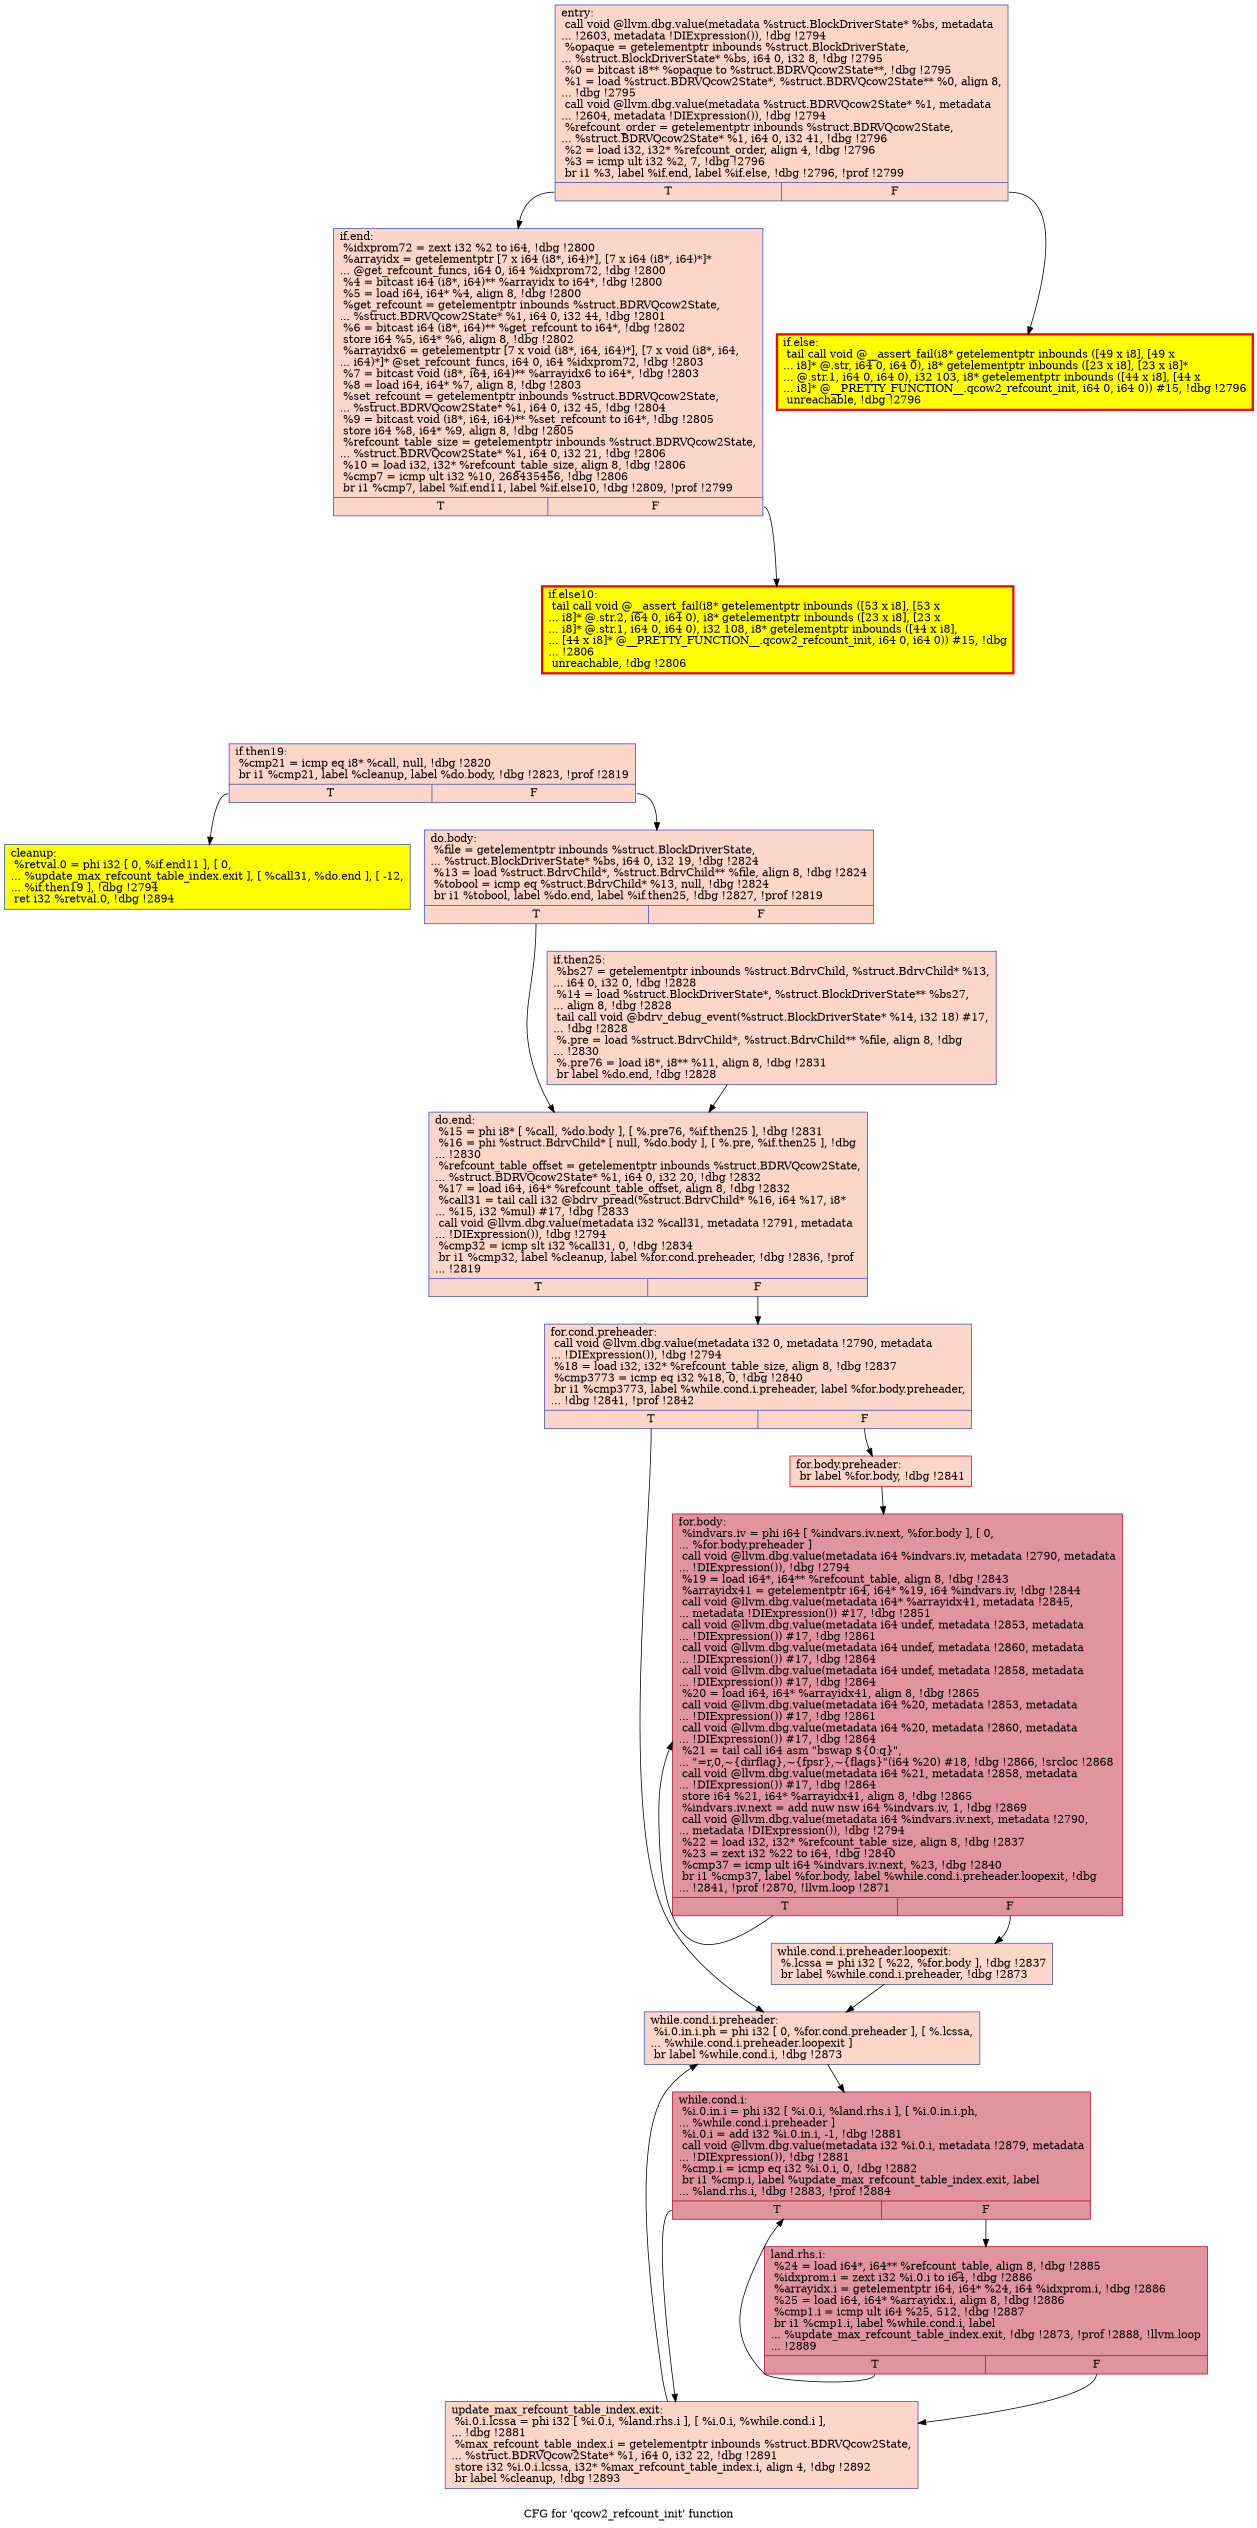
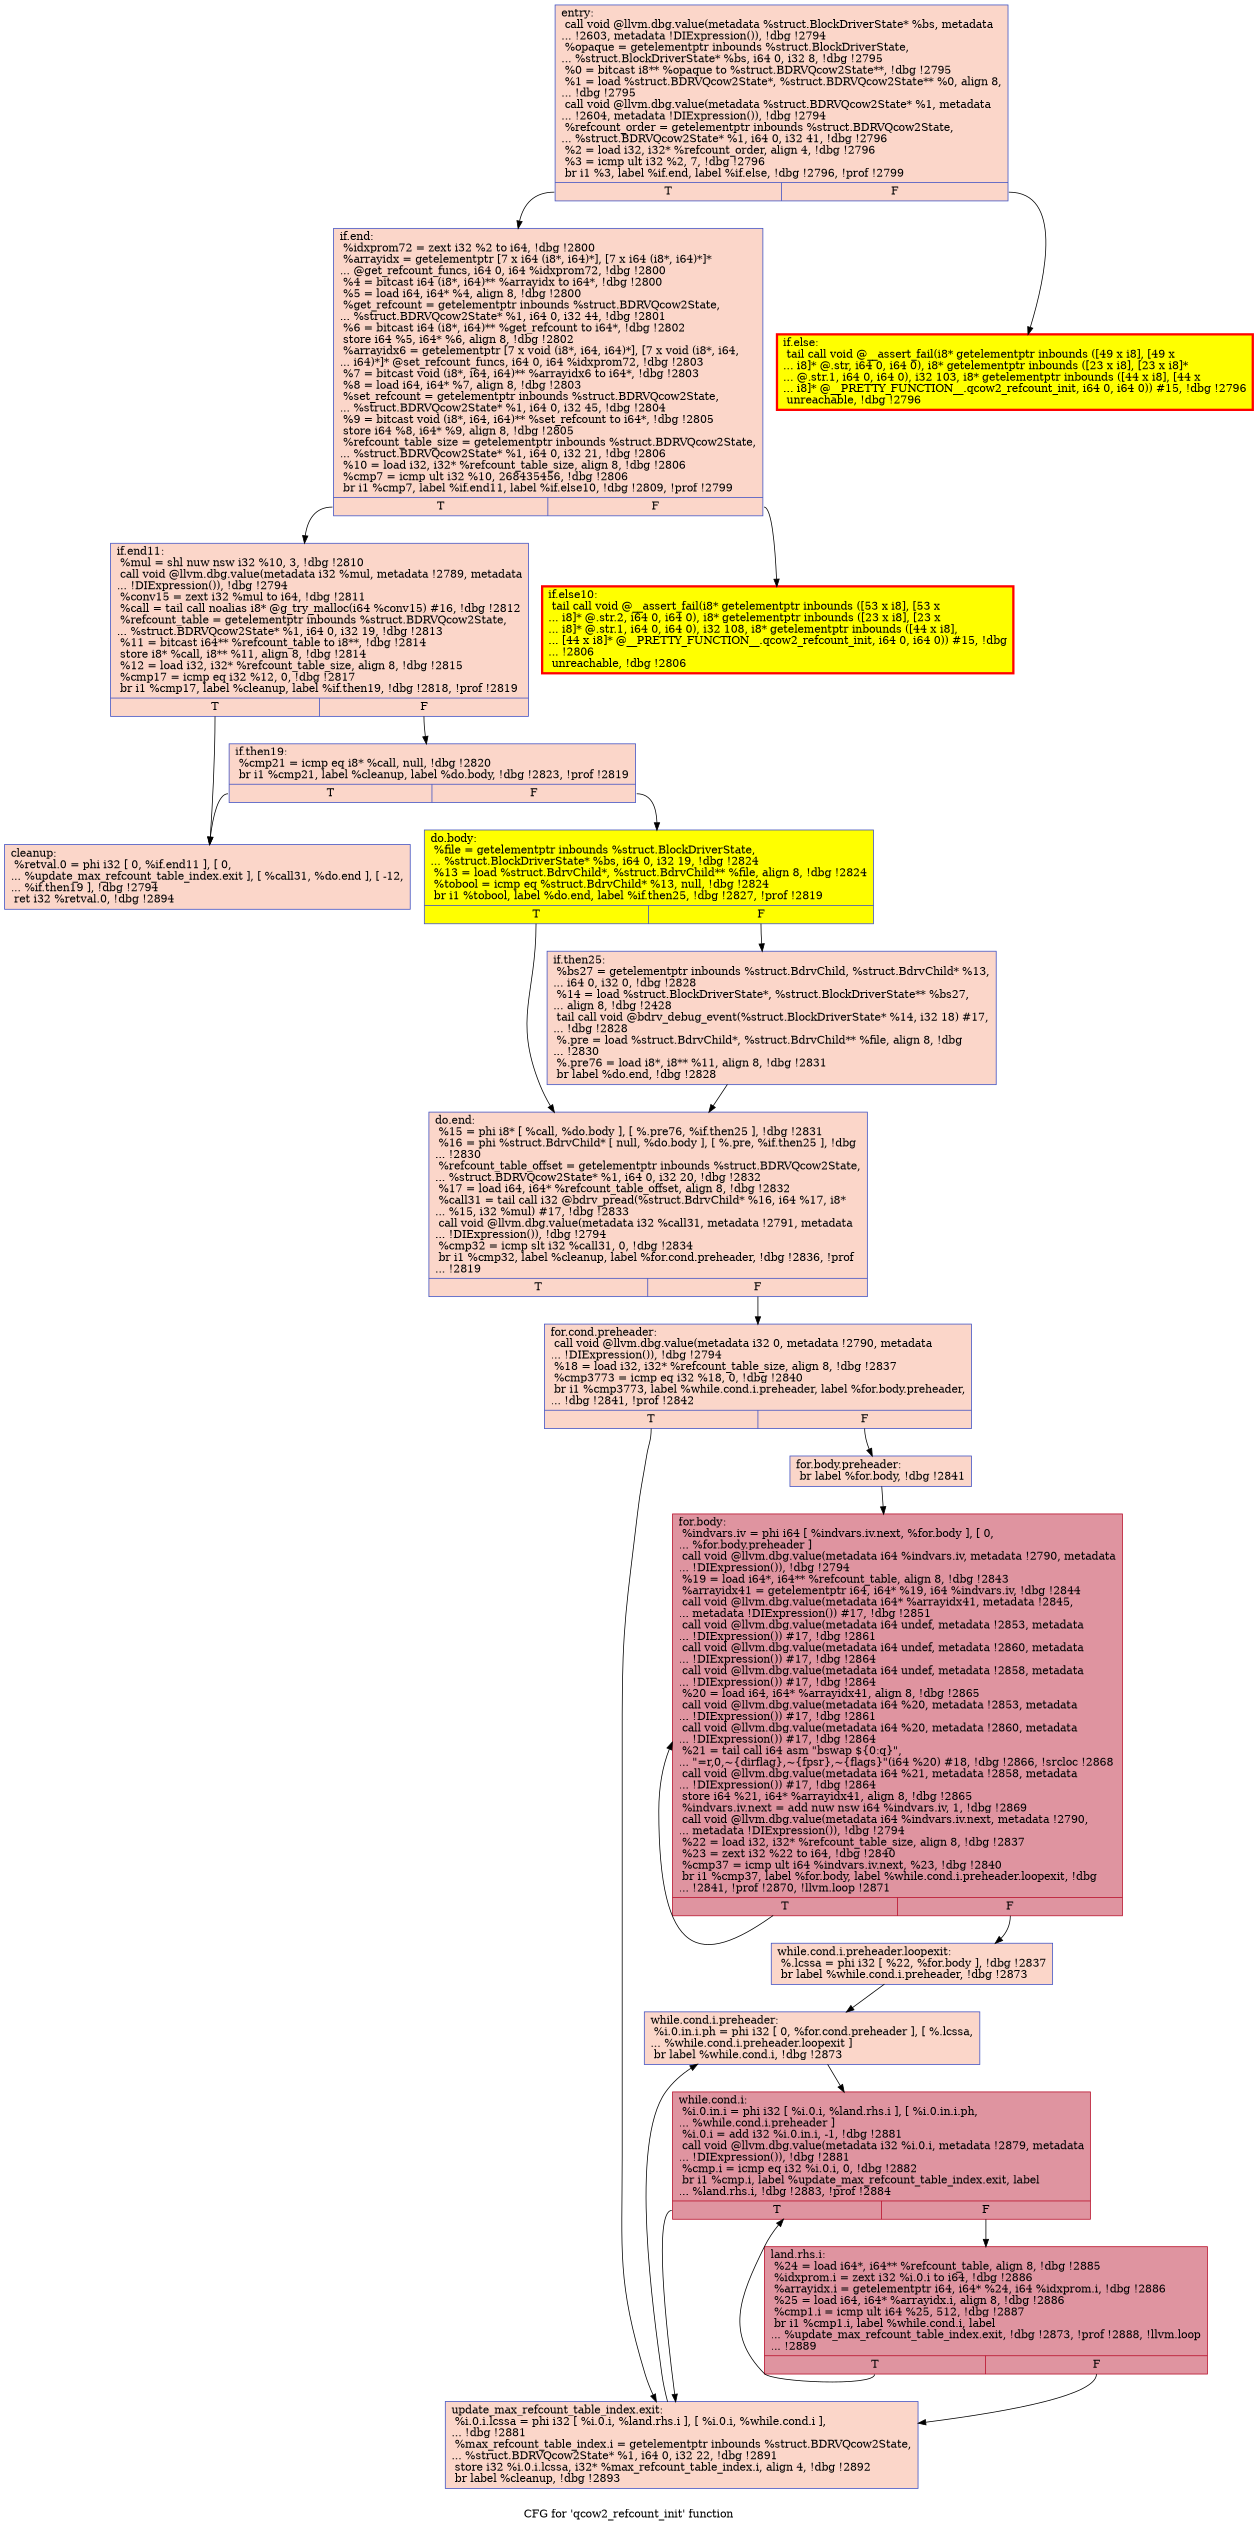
none -> (319, 630)
(207, 877) -> (207, 877)
(649, 877) -> (649, 877)
none -> (761, 934)
(613, 1006) -> (613, 1006)
(881, 1471) -> (881, 1471)
(640, 1739) -> (622, 1913)
